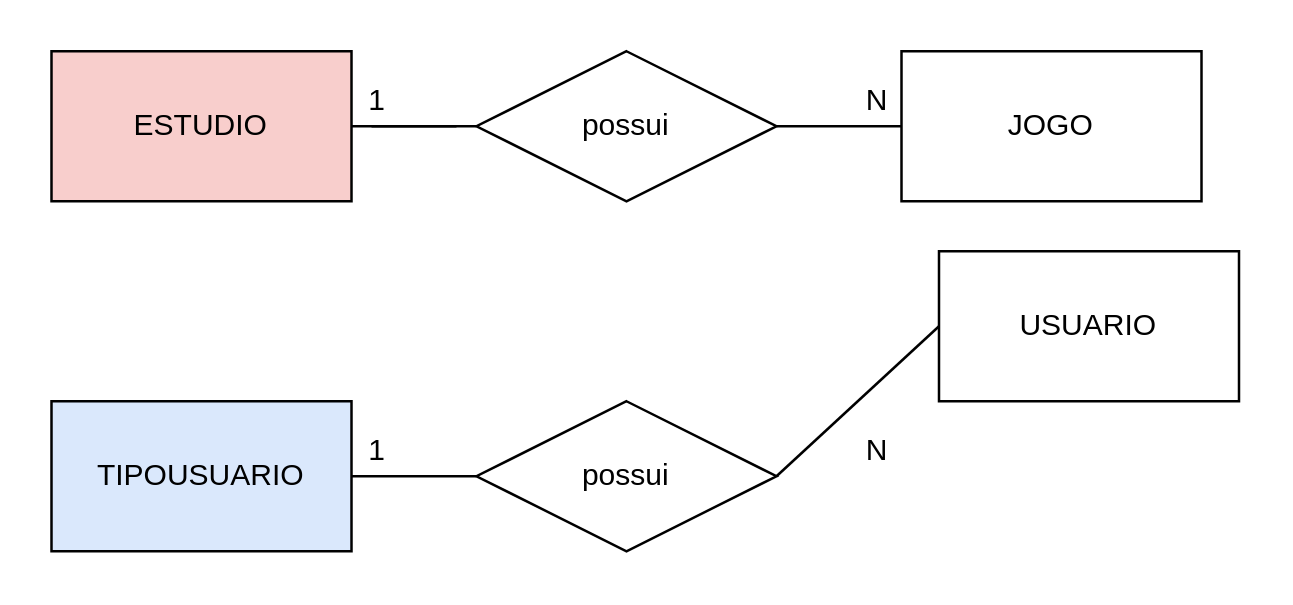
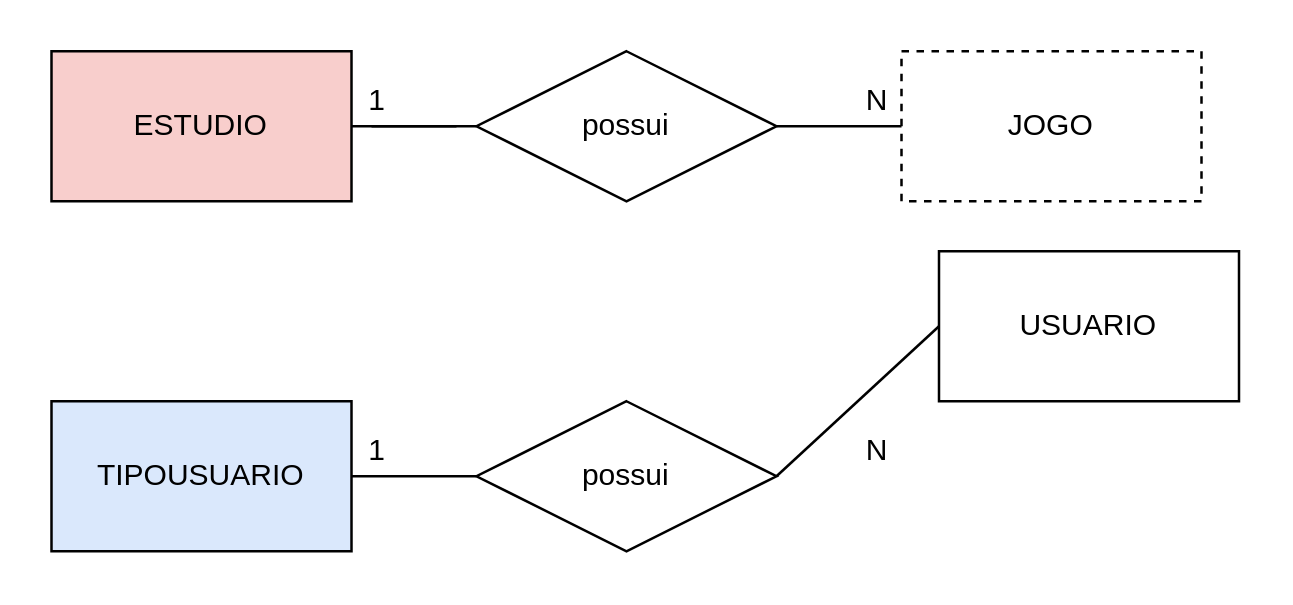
(1051, 126) -> (1051, 126)
